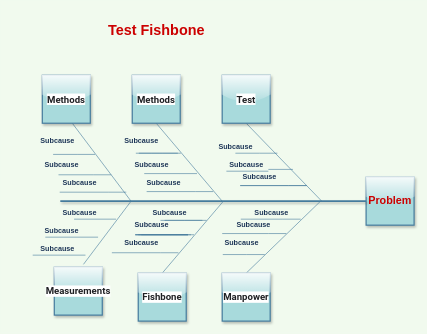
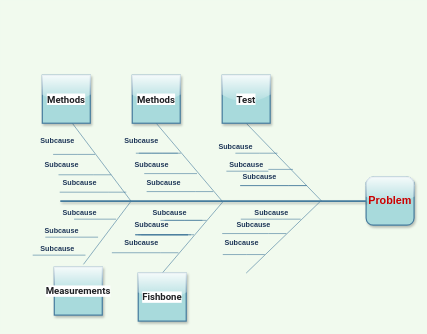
(156, 30) -> none
(390, 201) -> (390, 201)
(246, 297) -> none
